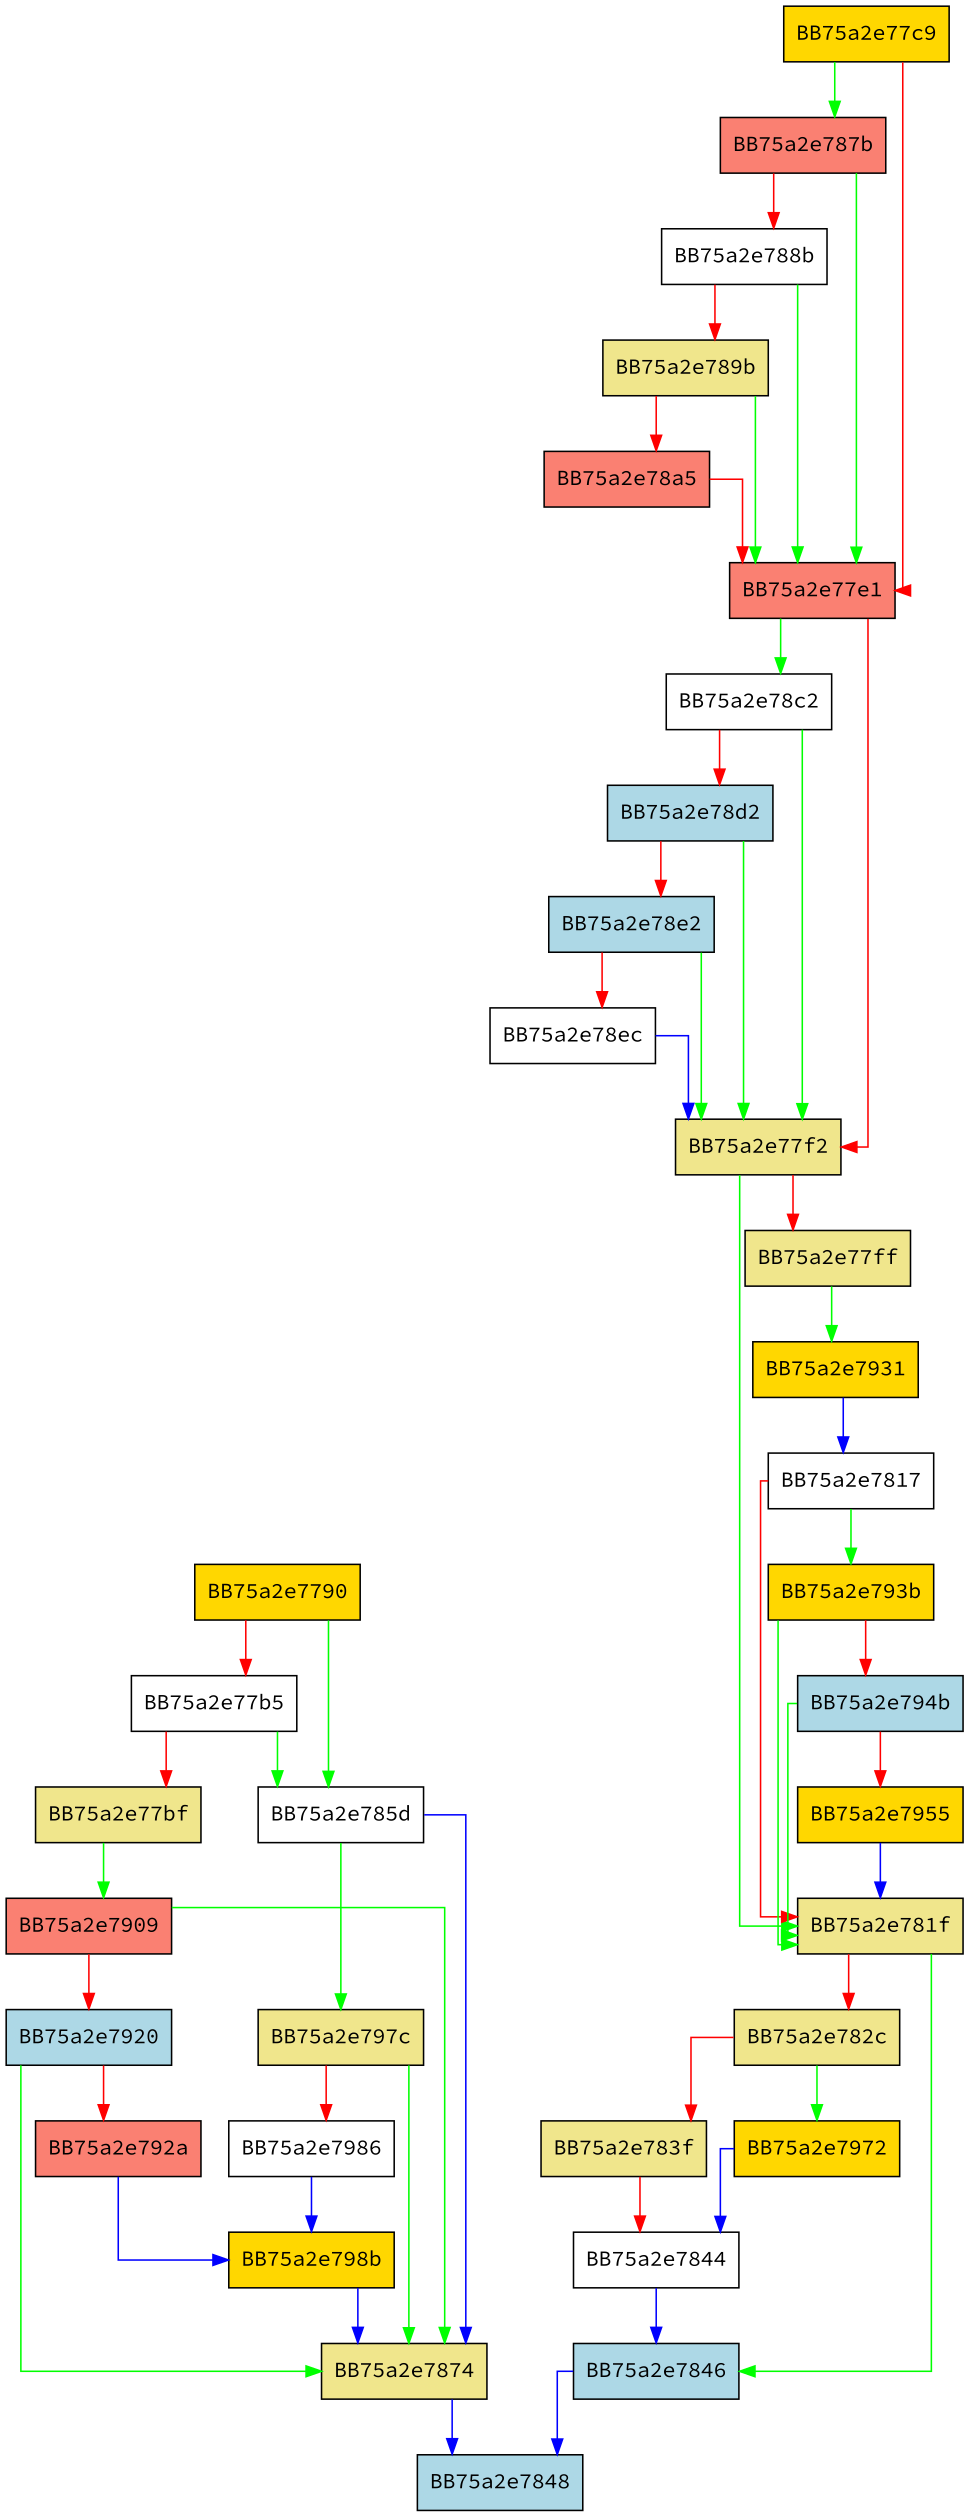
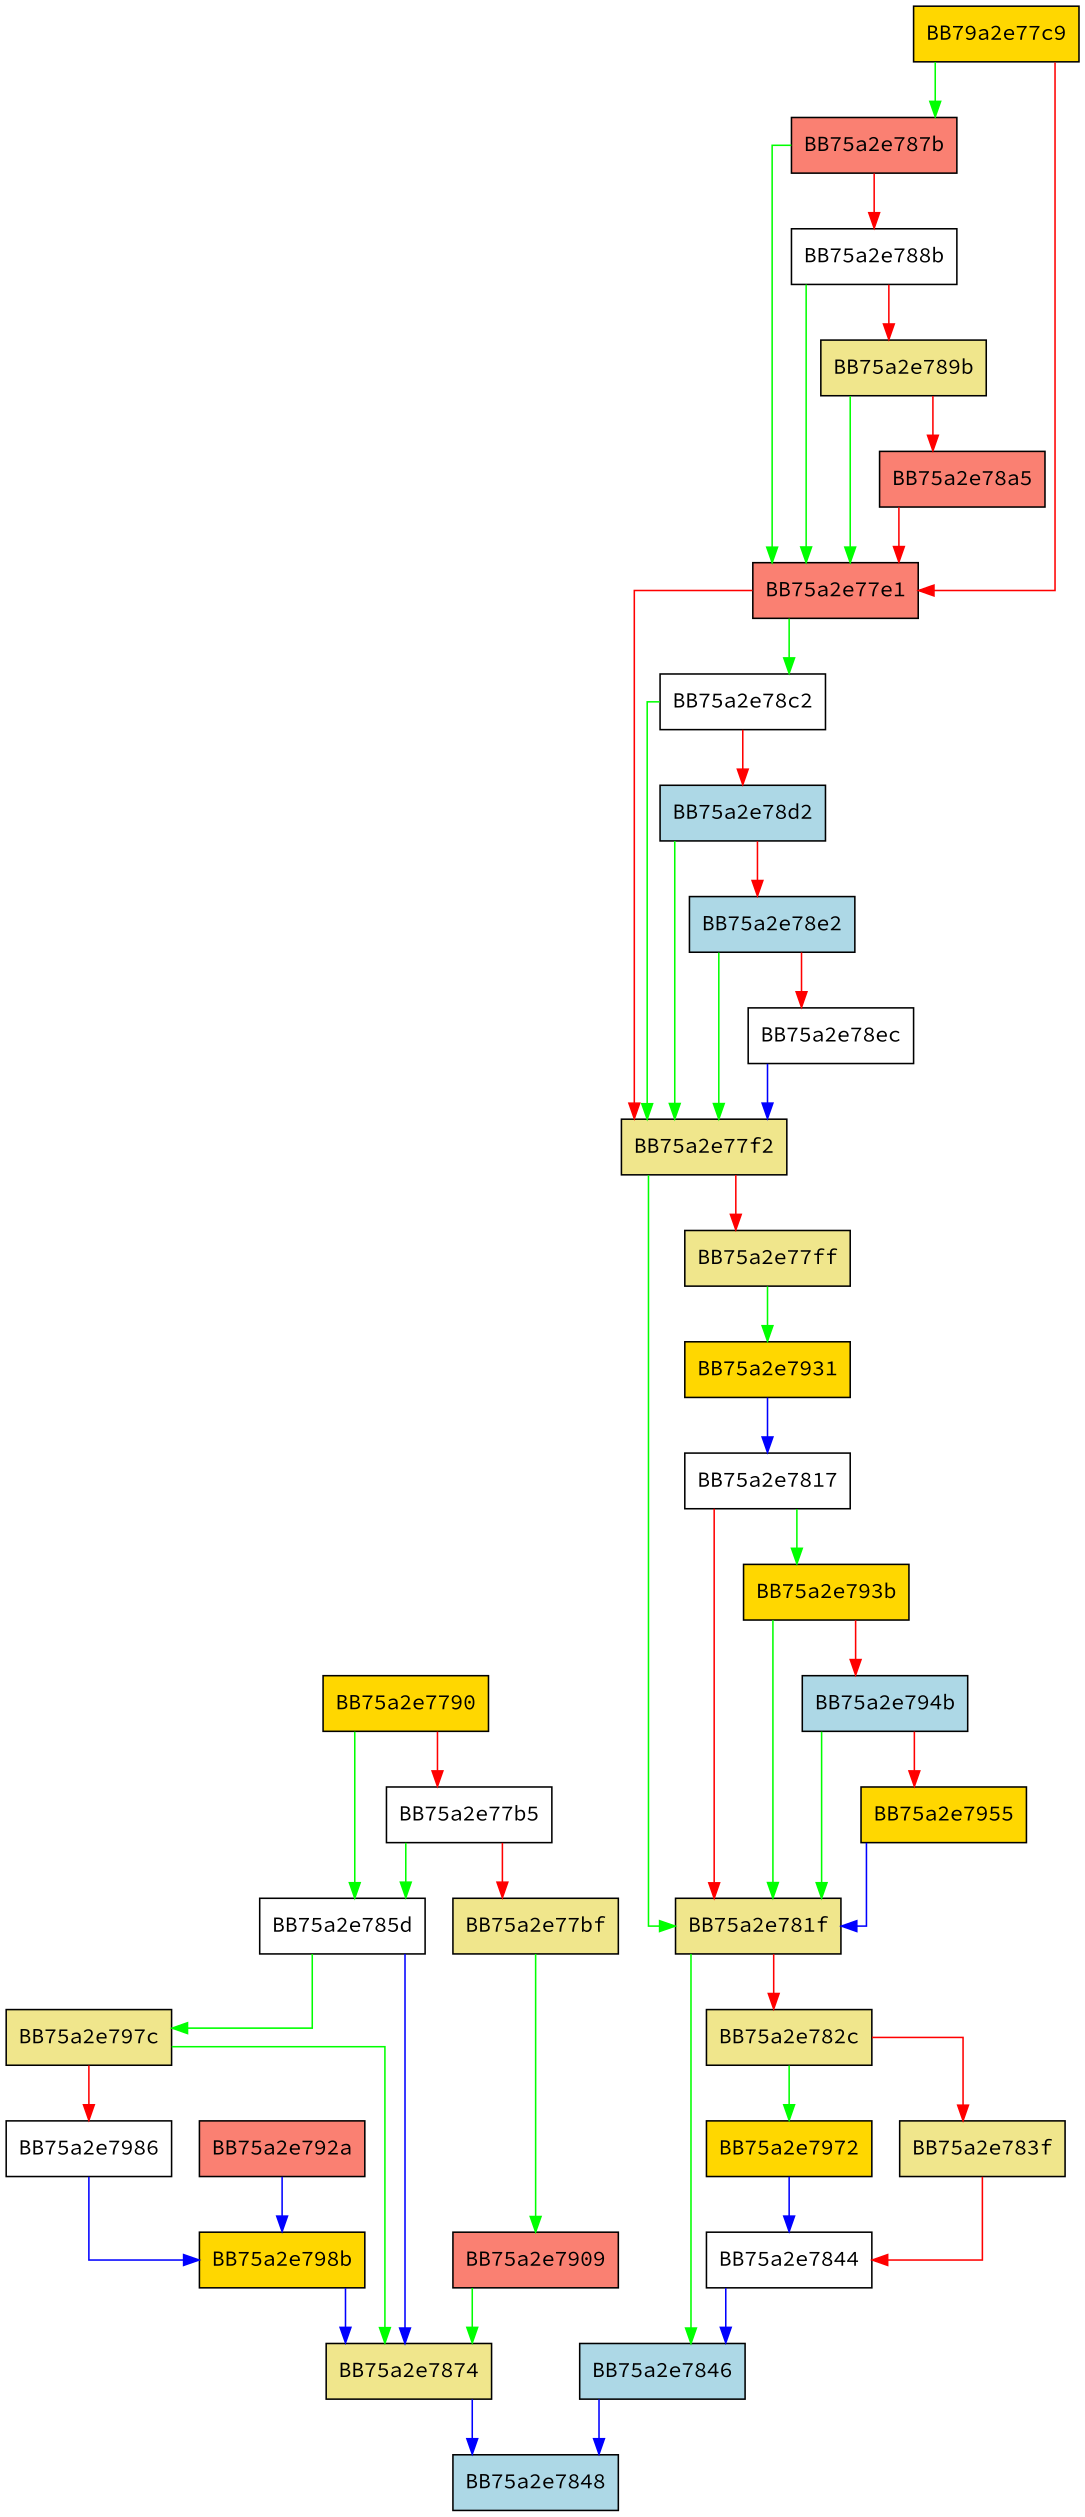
(866, 34) -> (996, 34)
(89, 2037) -> none
